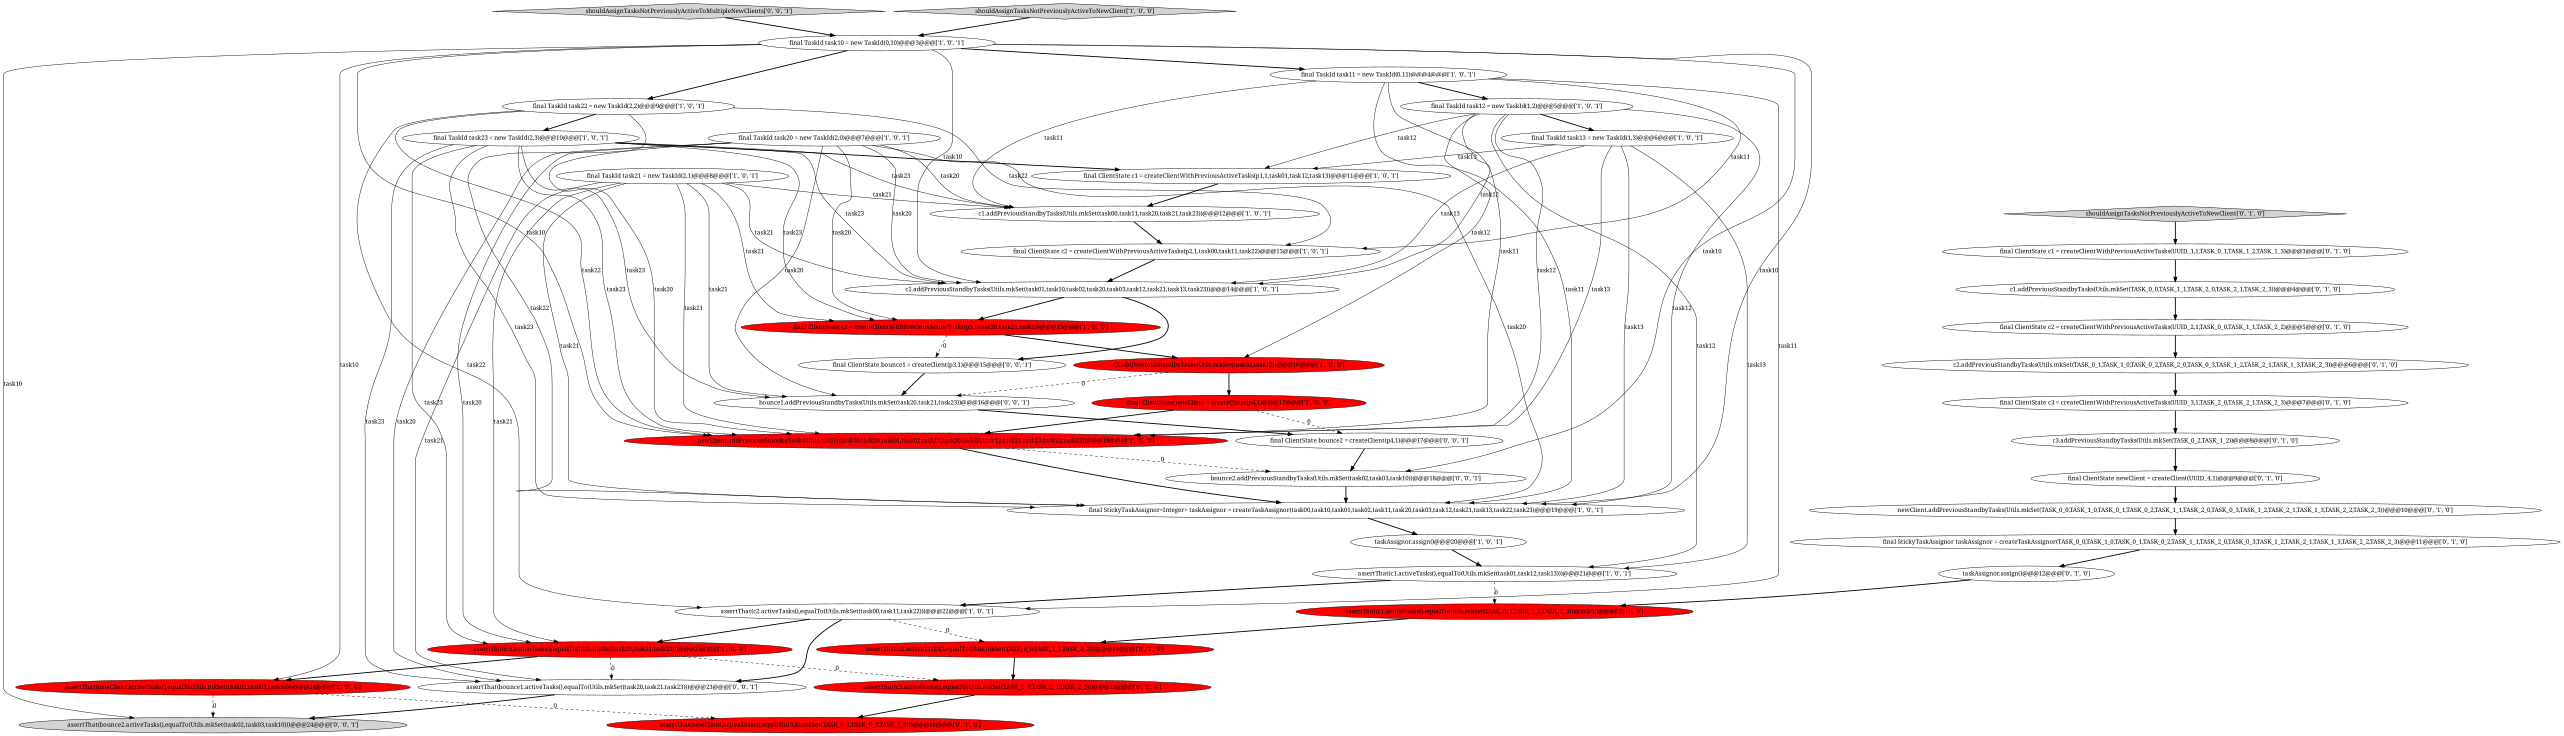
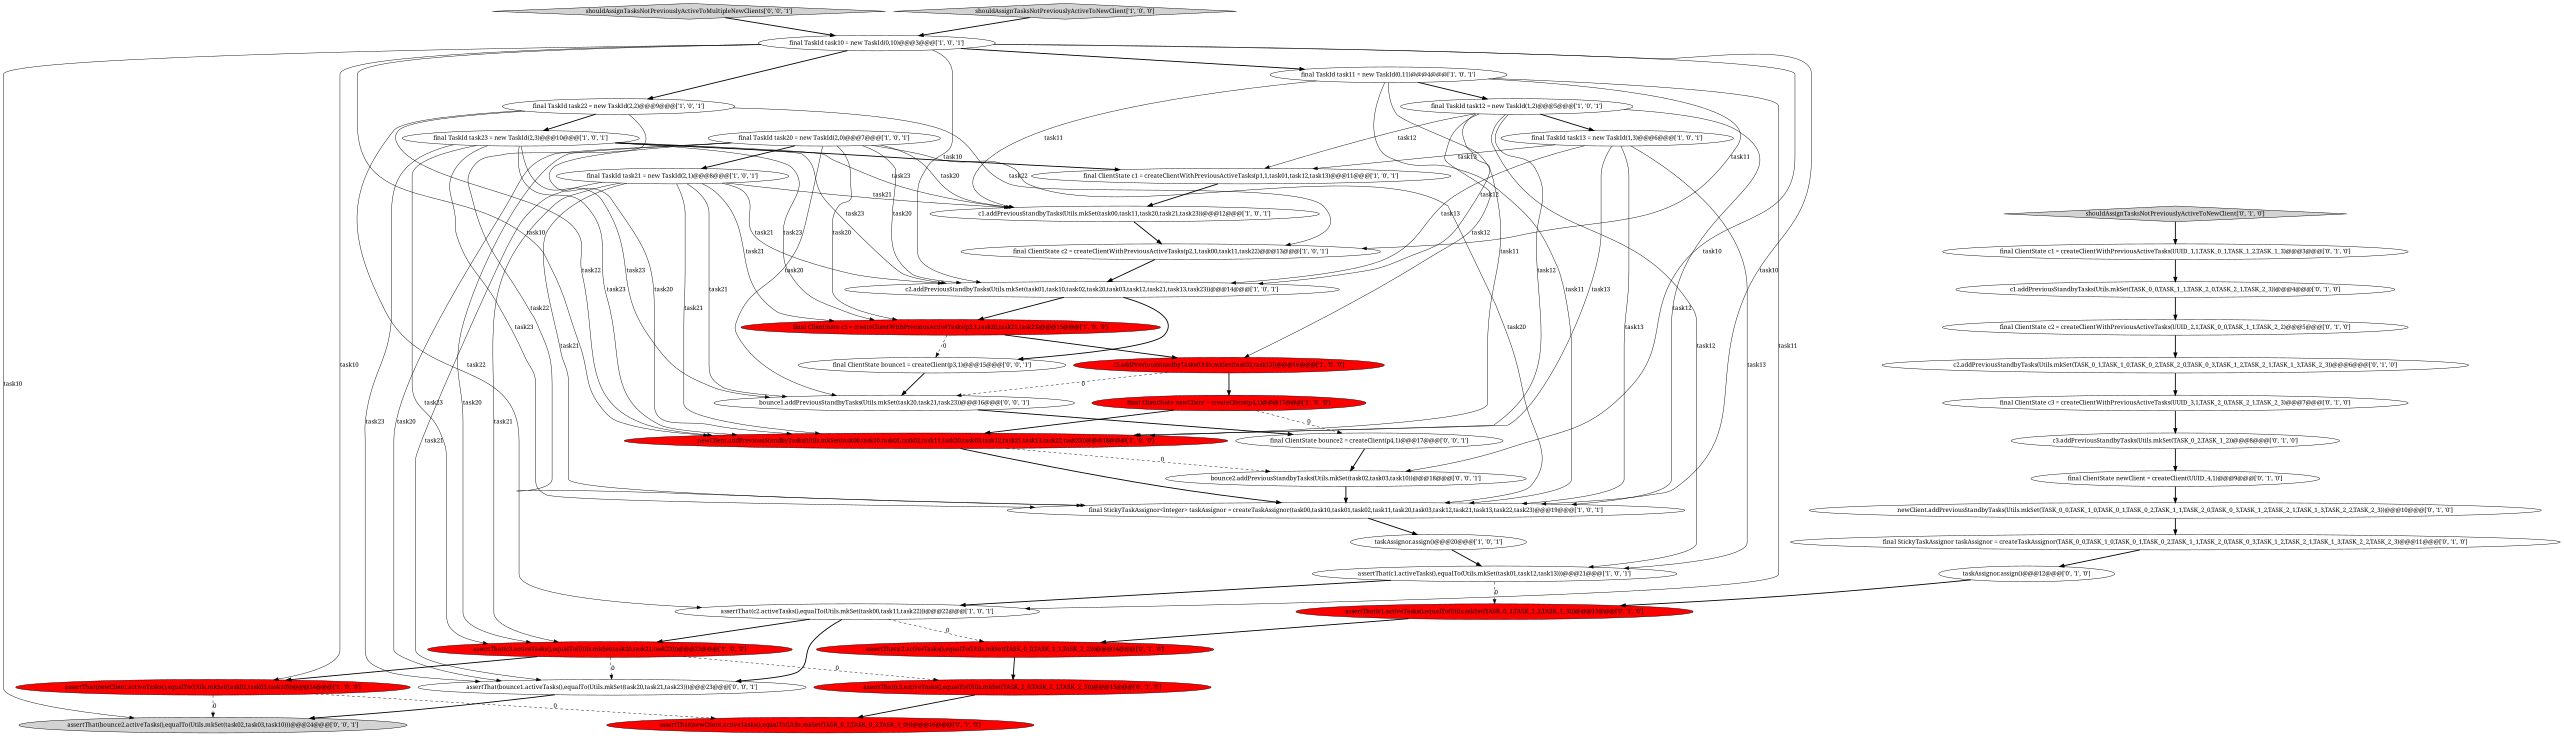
none -> (746, 158)
